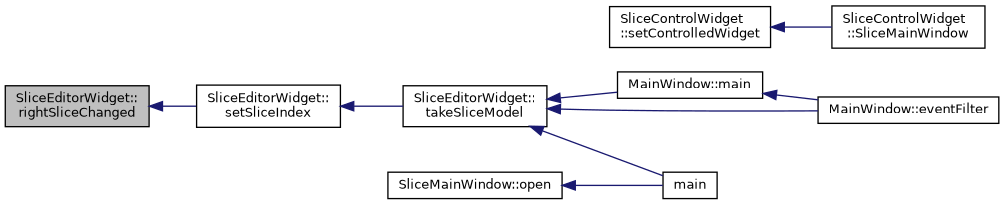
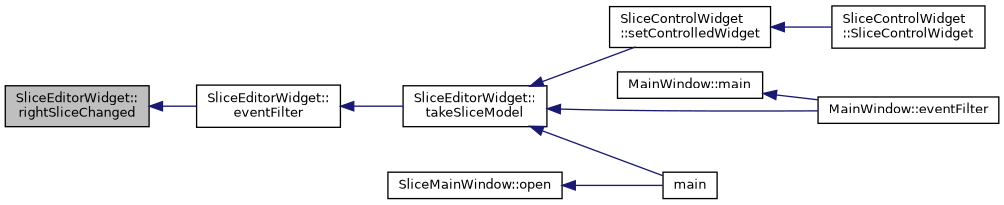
(908, 27) -> (908, 27)
(589, 95) -> (589, 64)
(269, 106) -> (269, 106)
